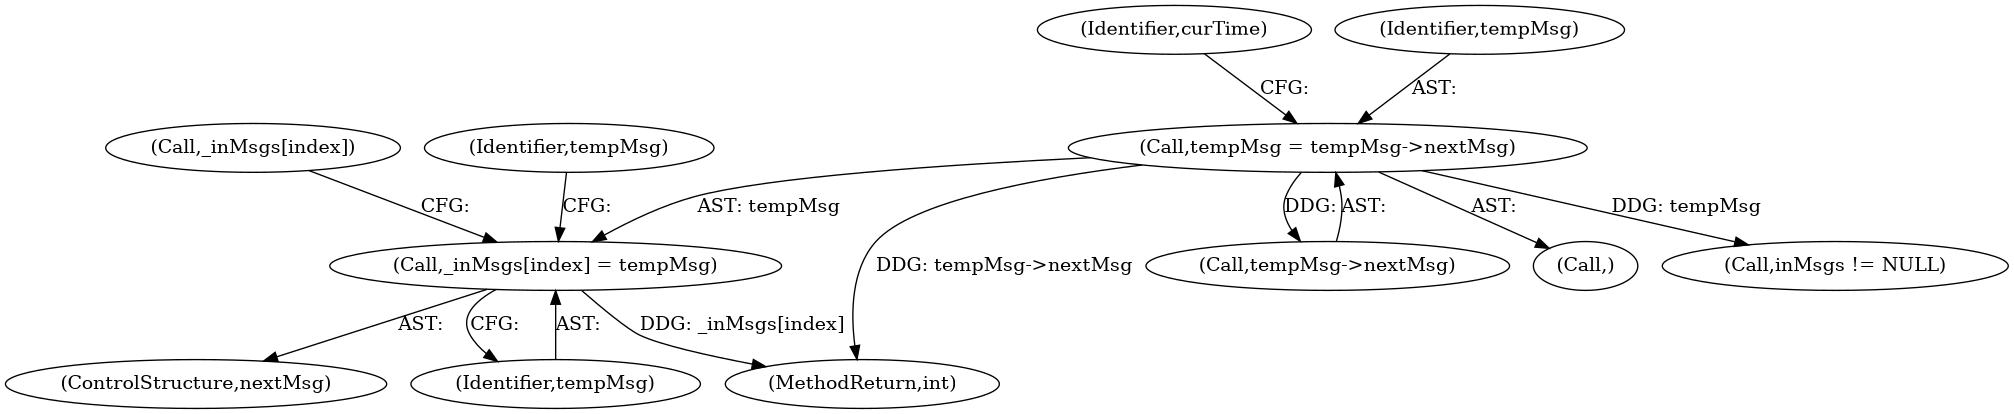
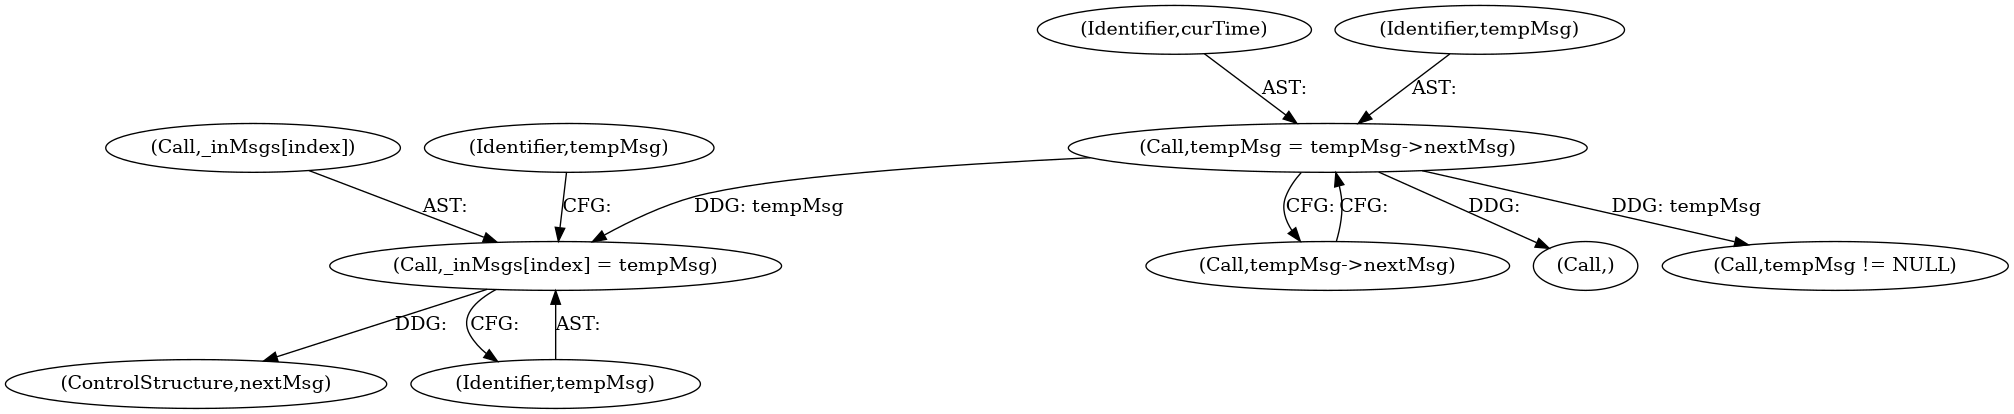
(1288, 89) -> (1288, 89)
(448, 207) -> (448, 207)
(769, 207) -> (769, 207)
(1314, 207) -> (1314, 207)
(1367, 207) -> (1367, 207)
(1497, 207) -> (1497, 207)
(1835, 266) -> (1835, 266)
(424, 325) -> (424, 325)
(862, 384) -> none
